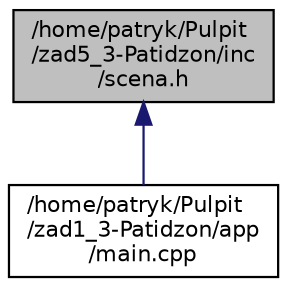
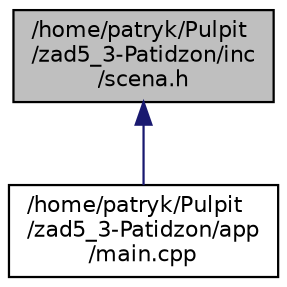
(144, 231) -> (144, 231)
